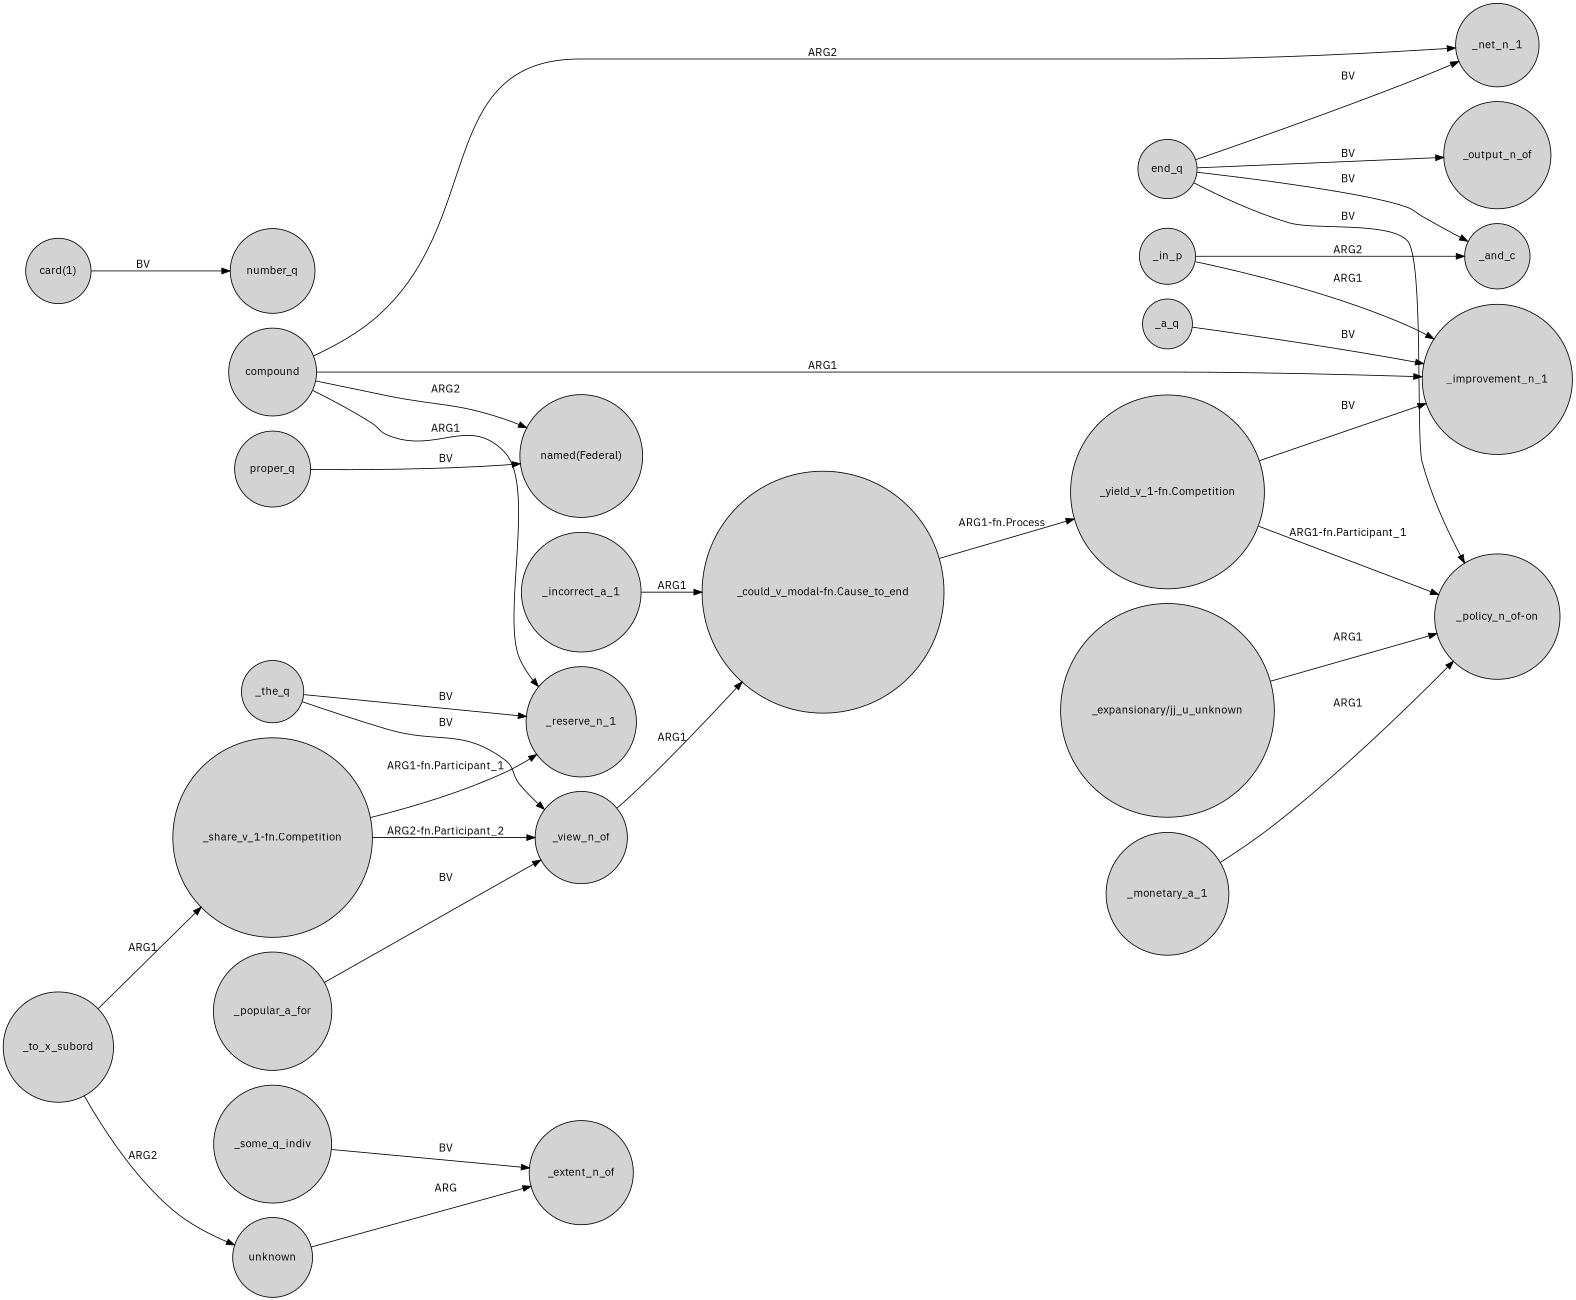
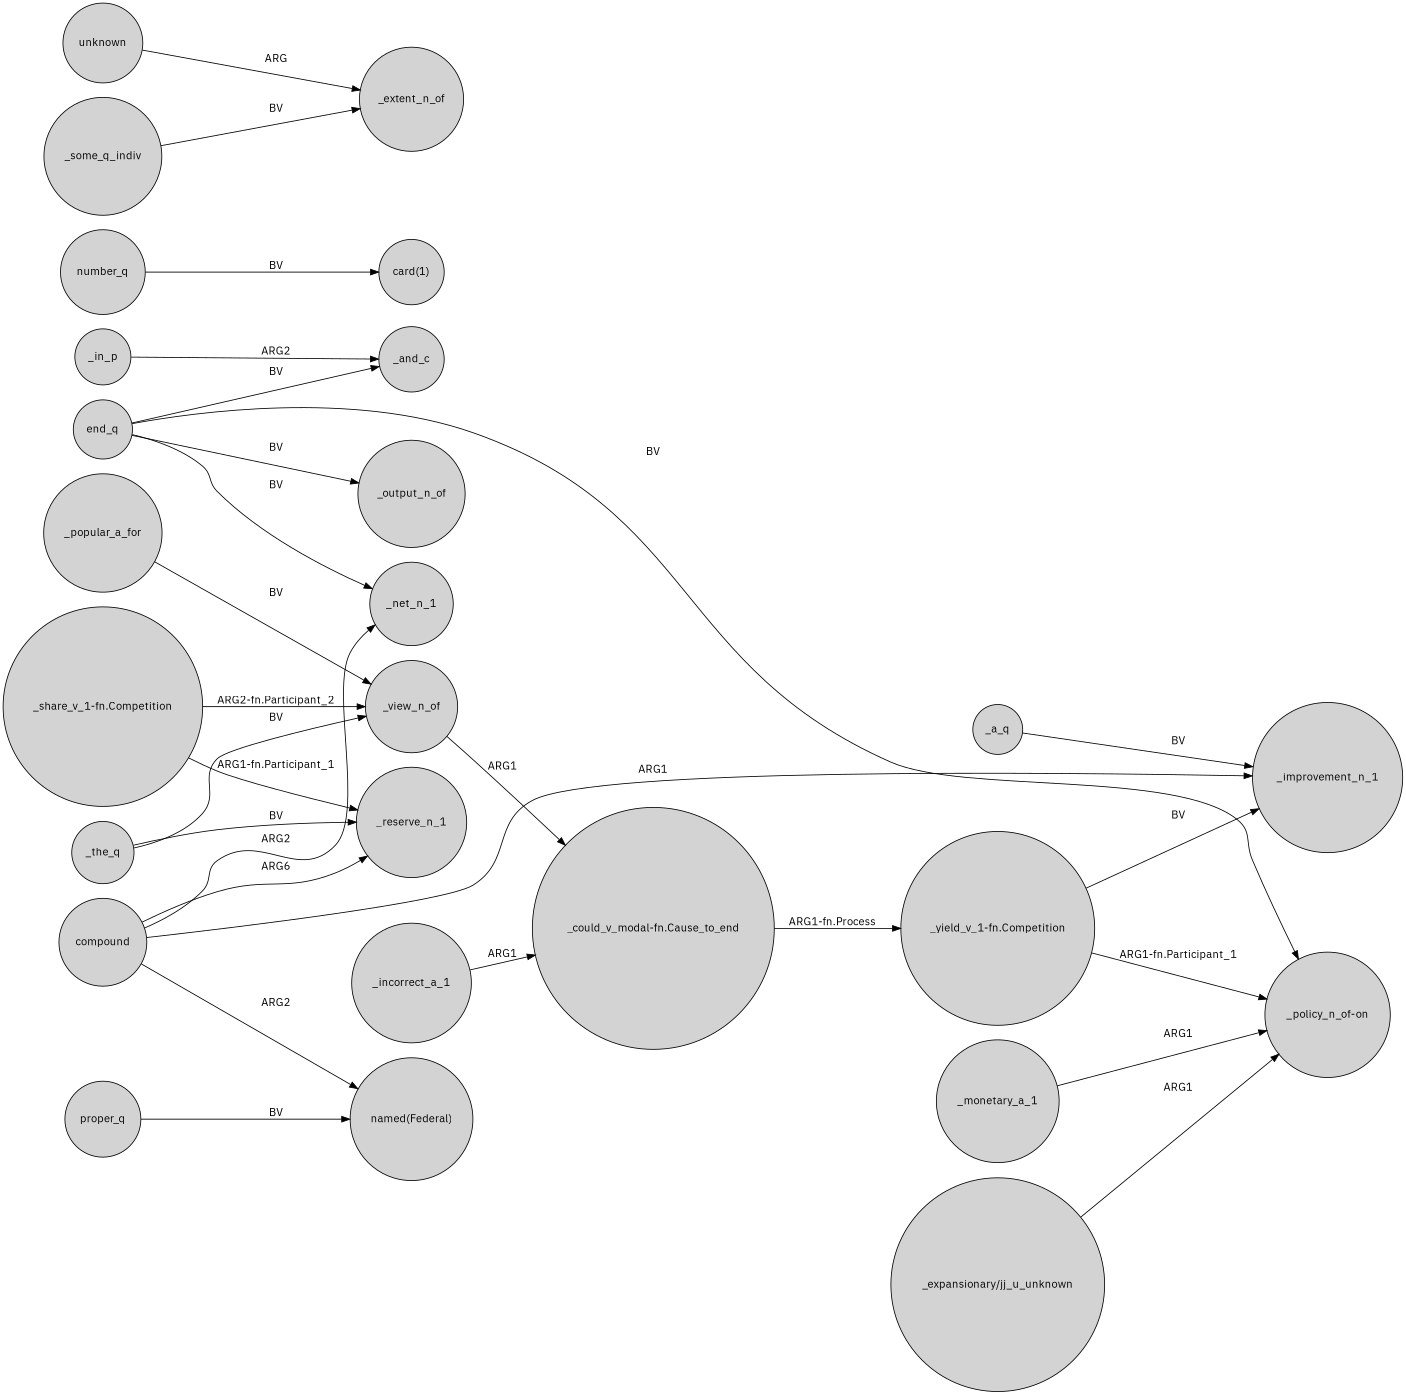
(156, 271) -> (258, 272)
(1313, 292) -> none
(446, 429) -> (276, 867)
(58, 1047) -> none
